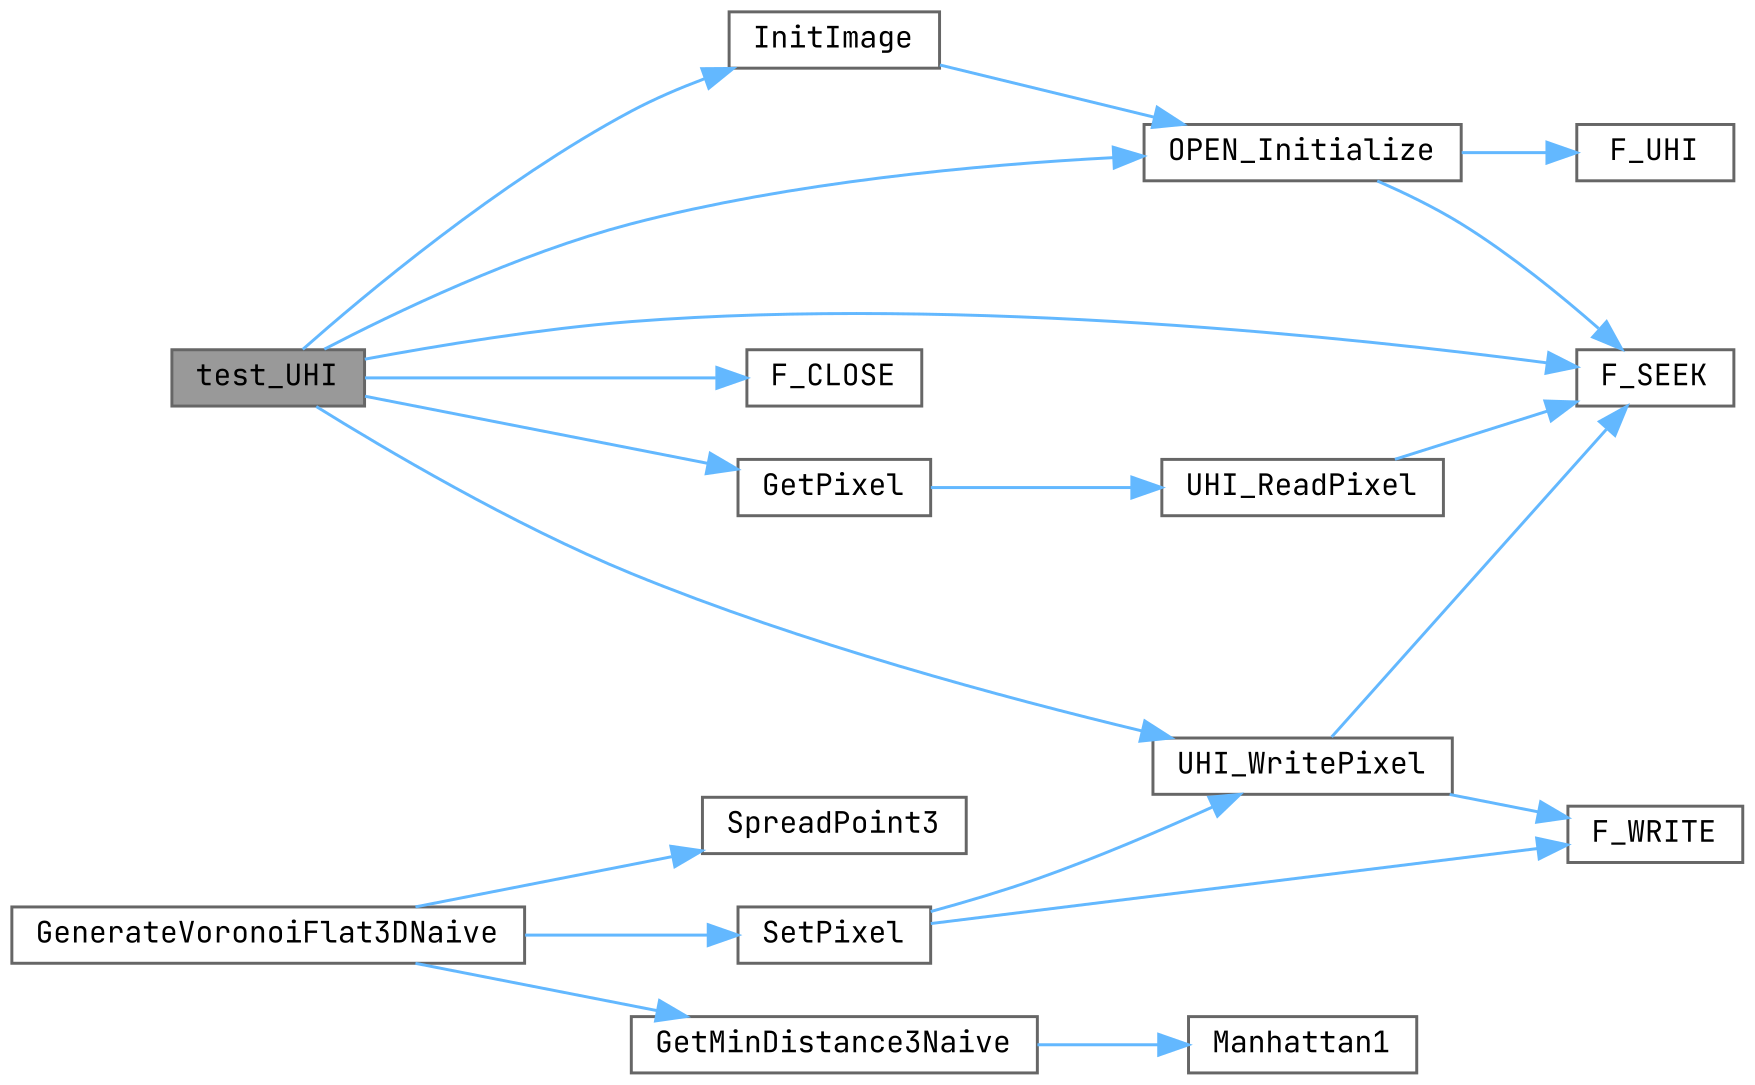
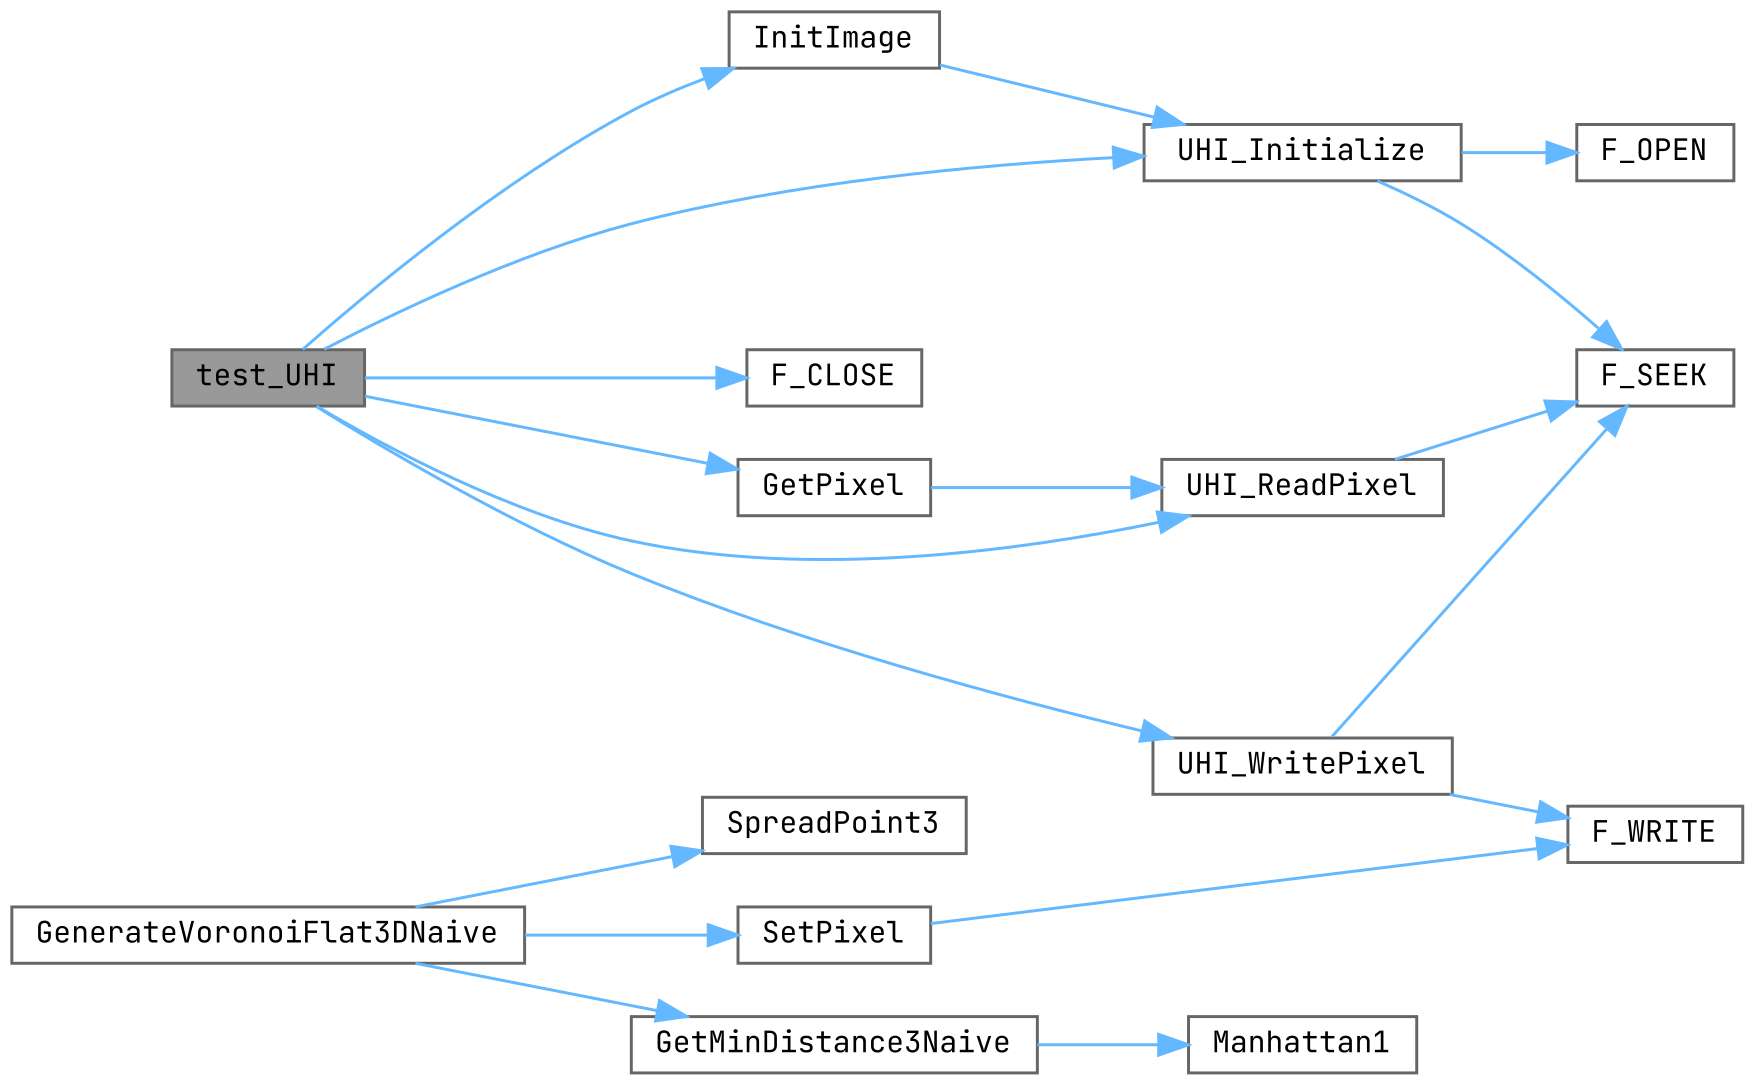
(1303, 153) -> (1303, 153)
(1655, 153) -> (1655, 153)
(955, 315) -> (724, 554)
(1074, 865) -> none
